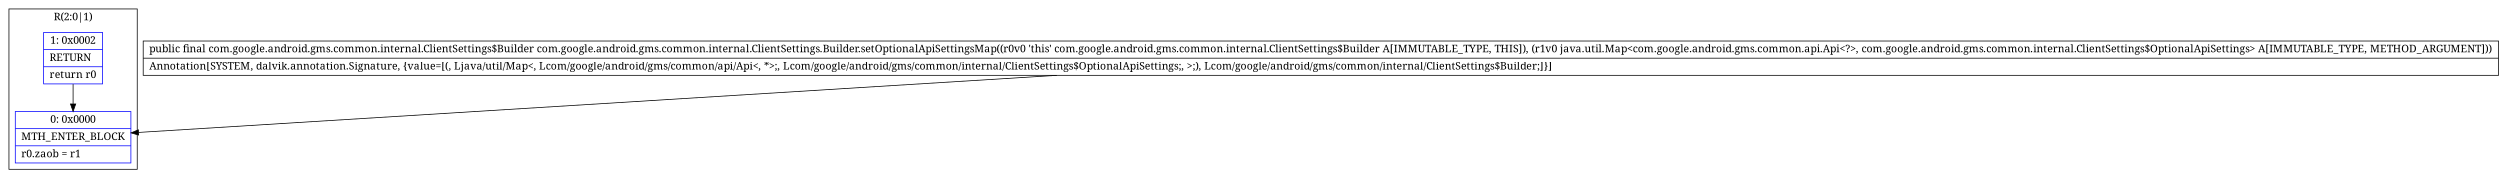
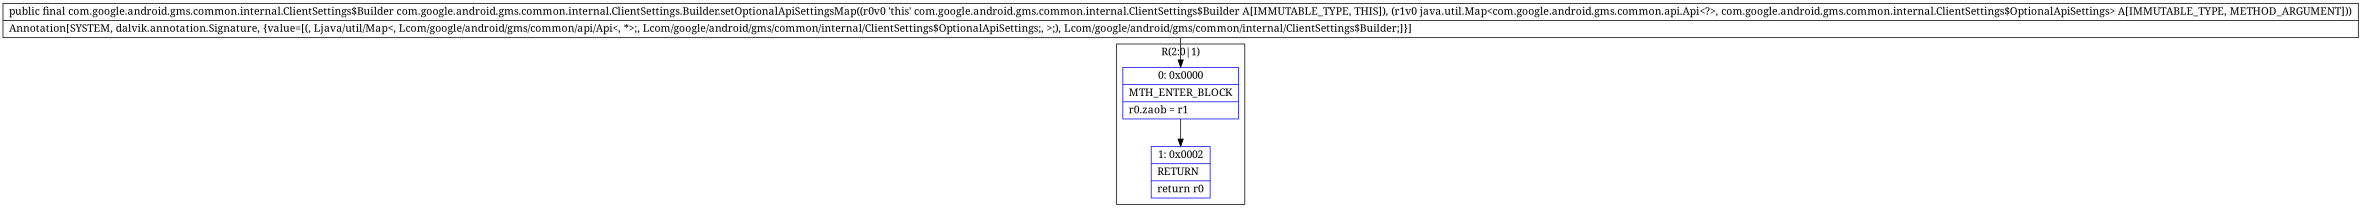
(73, 94) -> (1181, 129)
